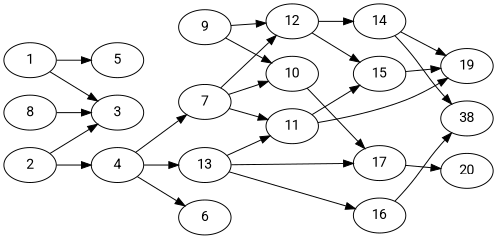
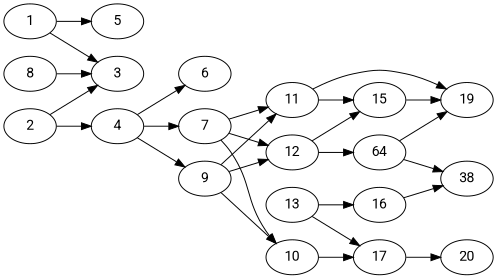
(380, 21) -> (380, 152)
(244, 148) -> (243, 145)
(156, 165) -> (157, 150)
